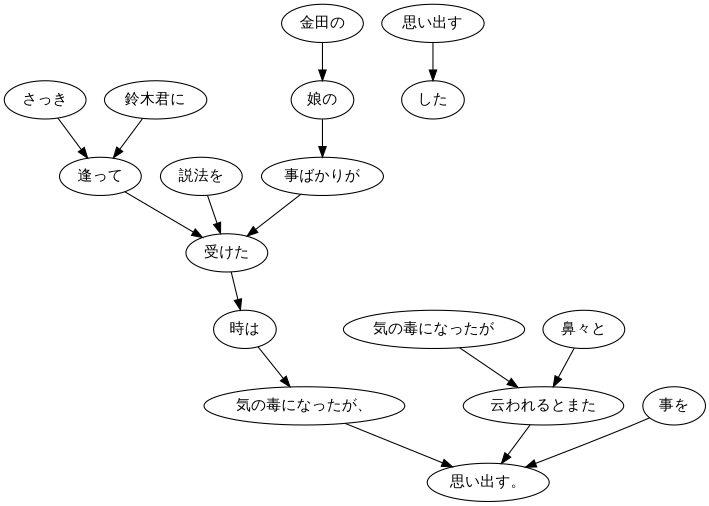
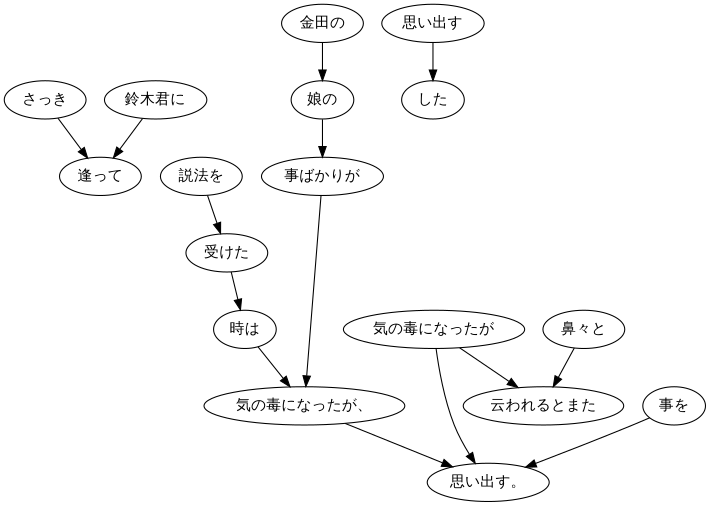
(159, 212) -> none
(278, 212) -> (314, 286)
(519, 440) -> (447, 403)
